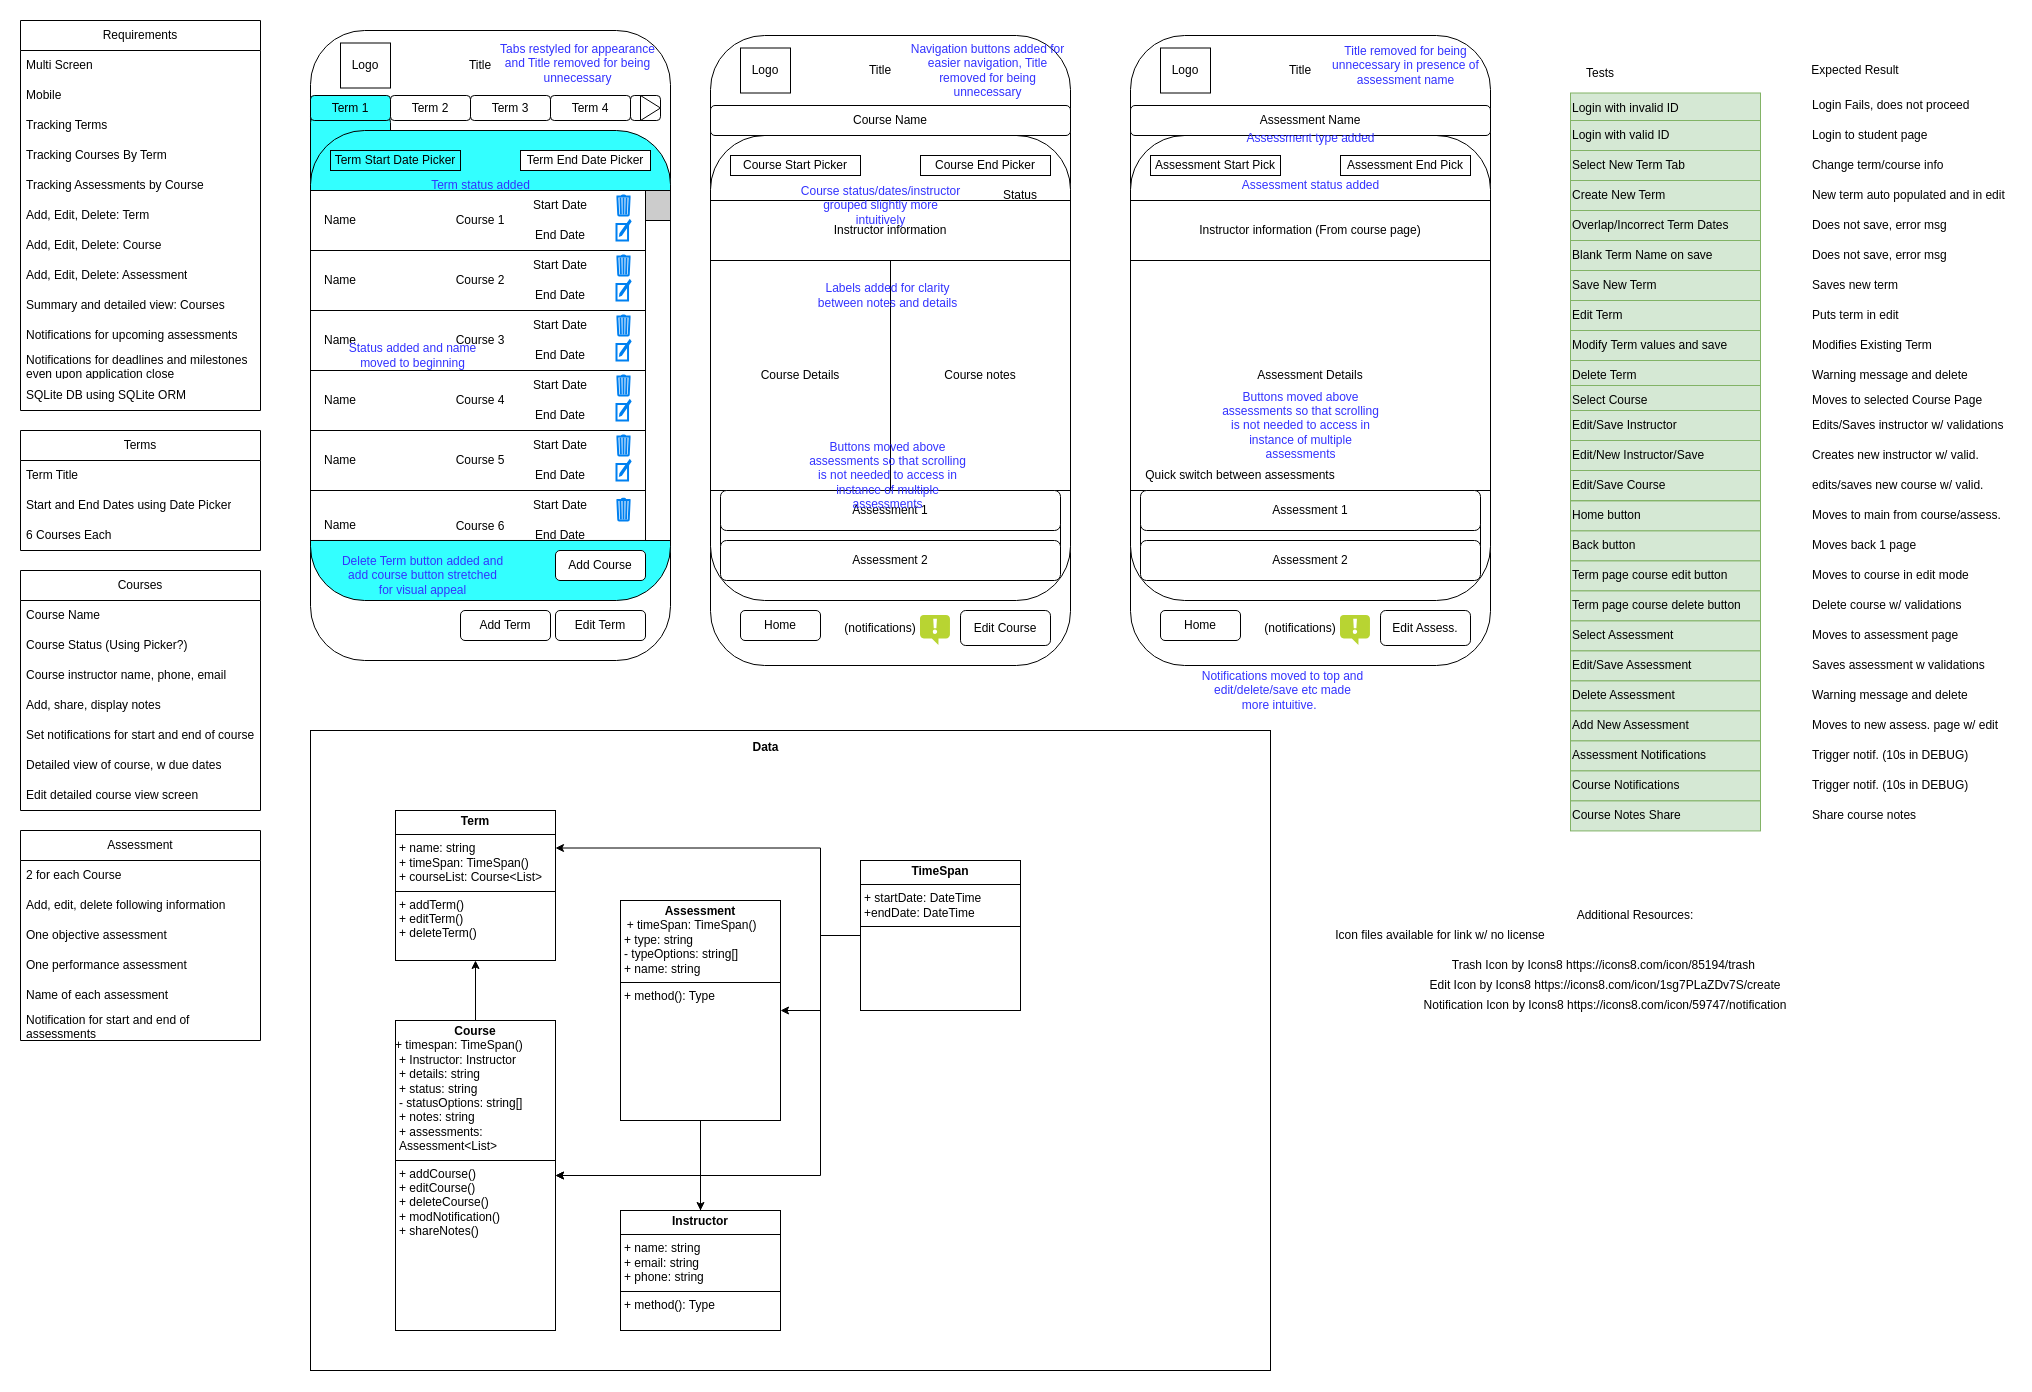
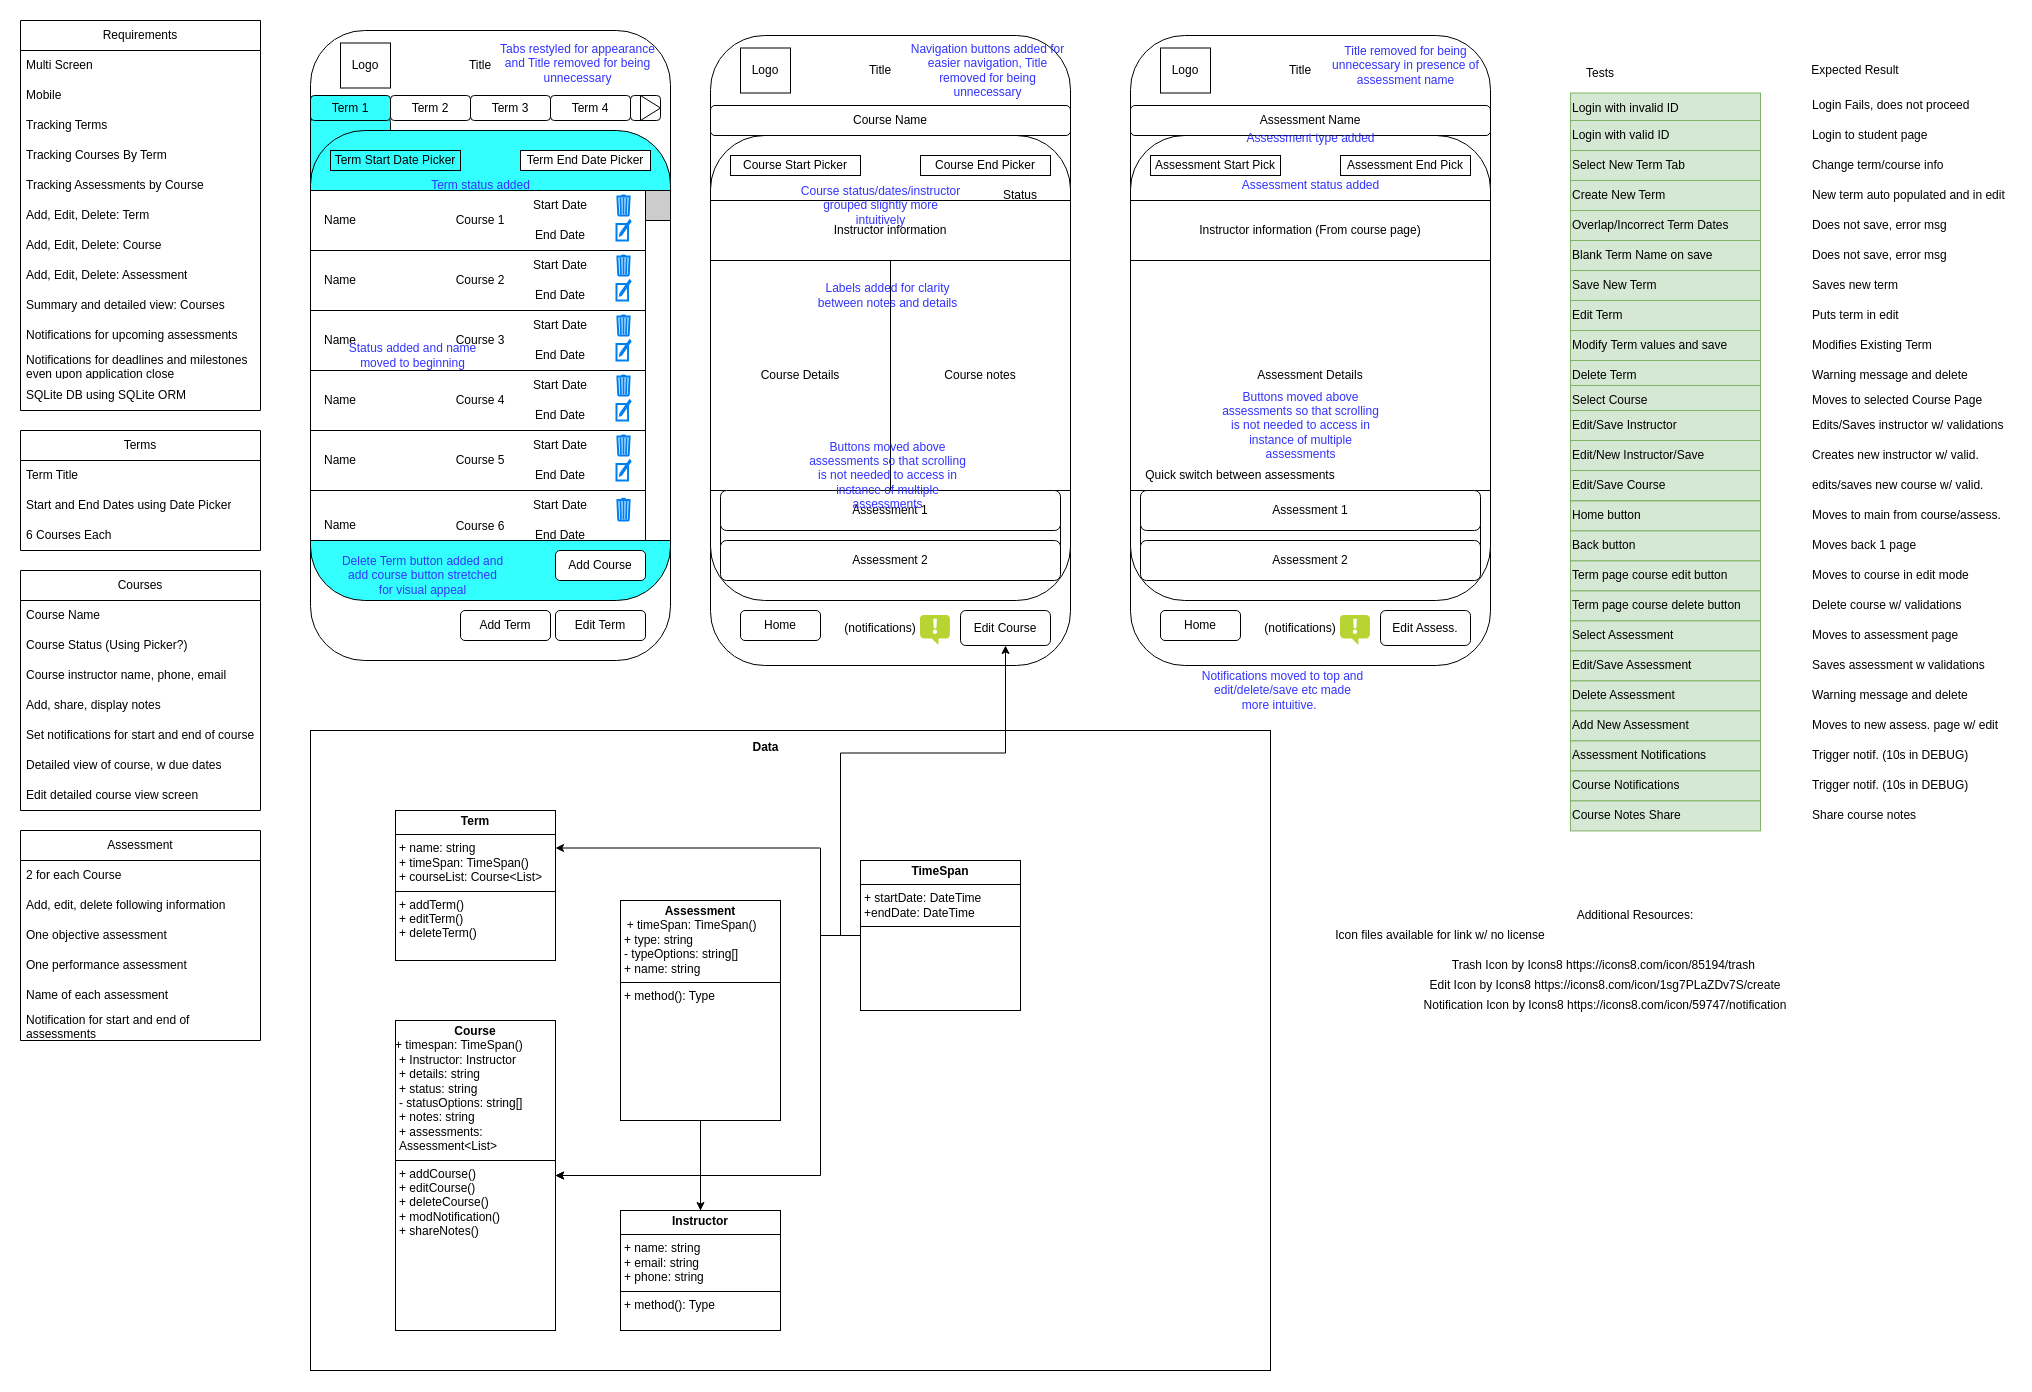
(476, 994) -> none
(803, 1011) -> (884, 753)
